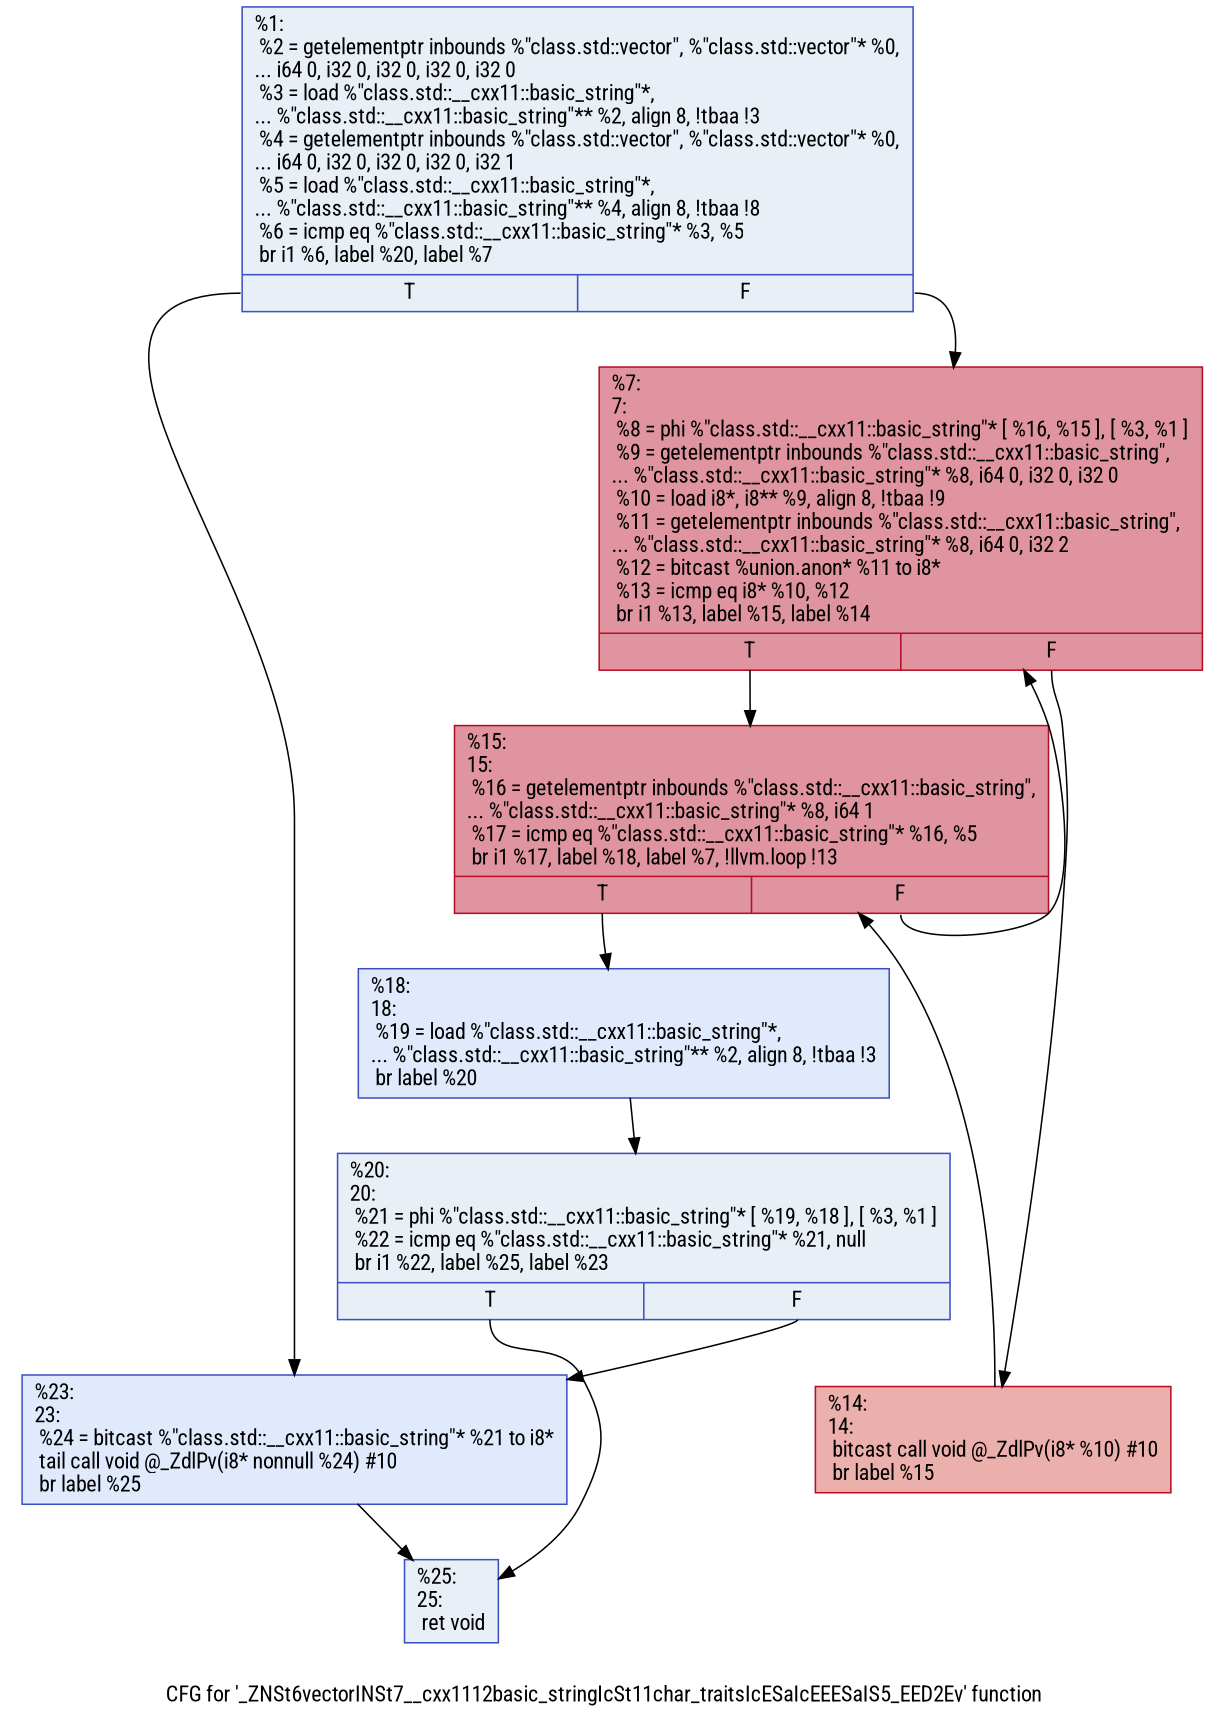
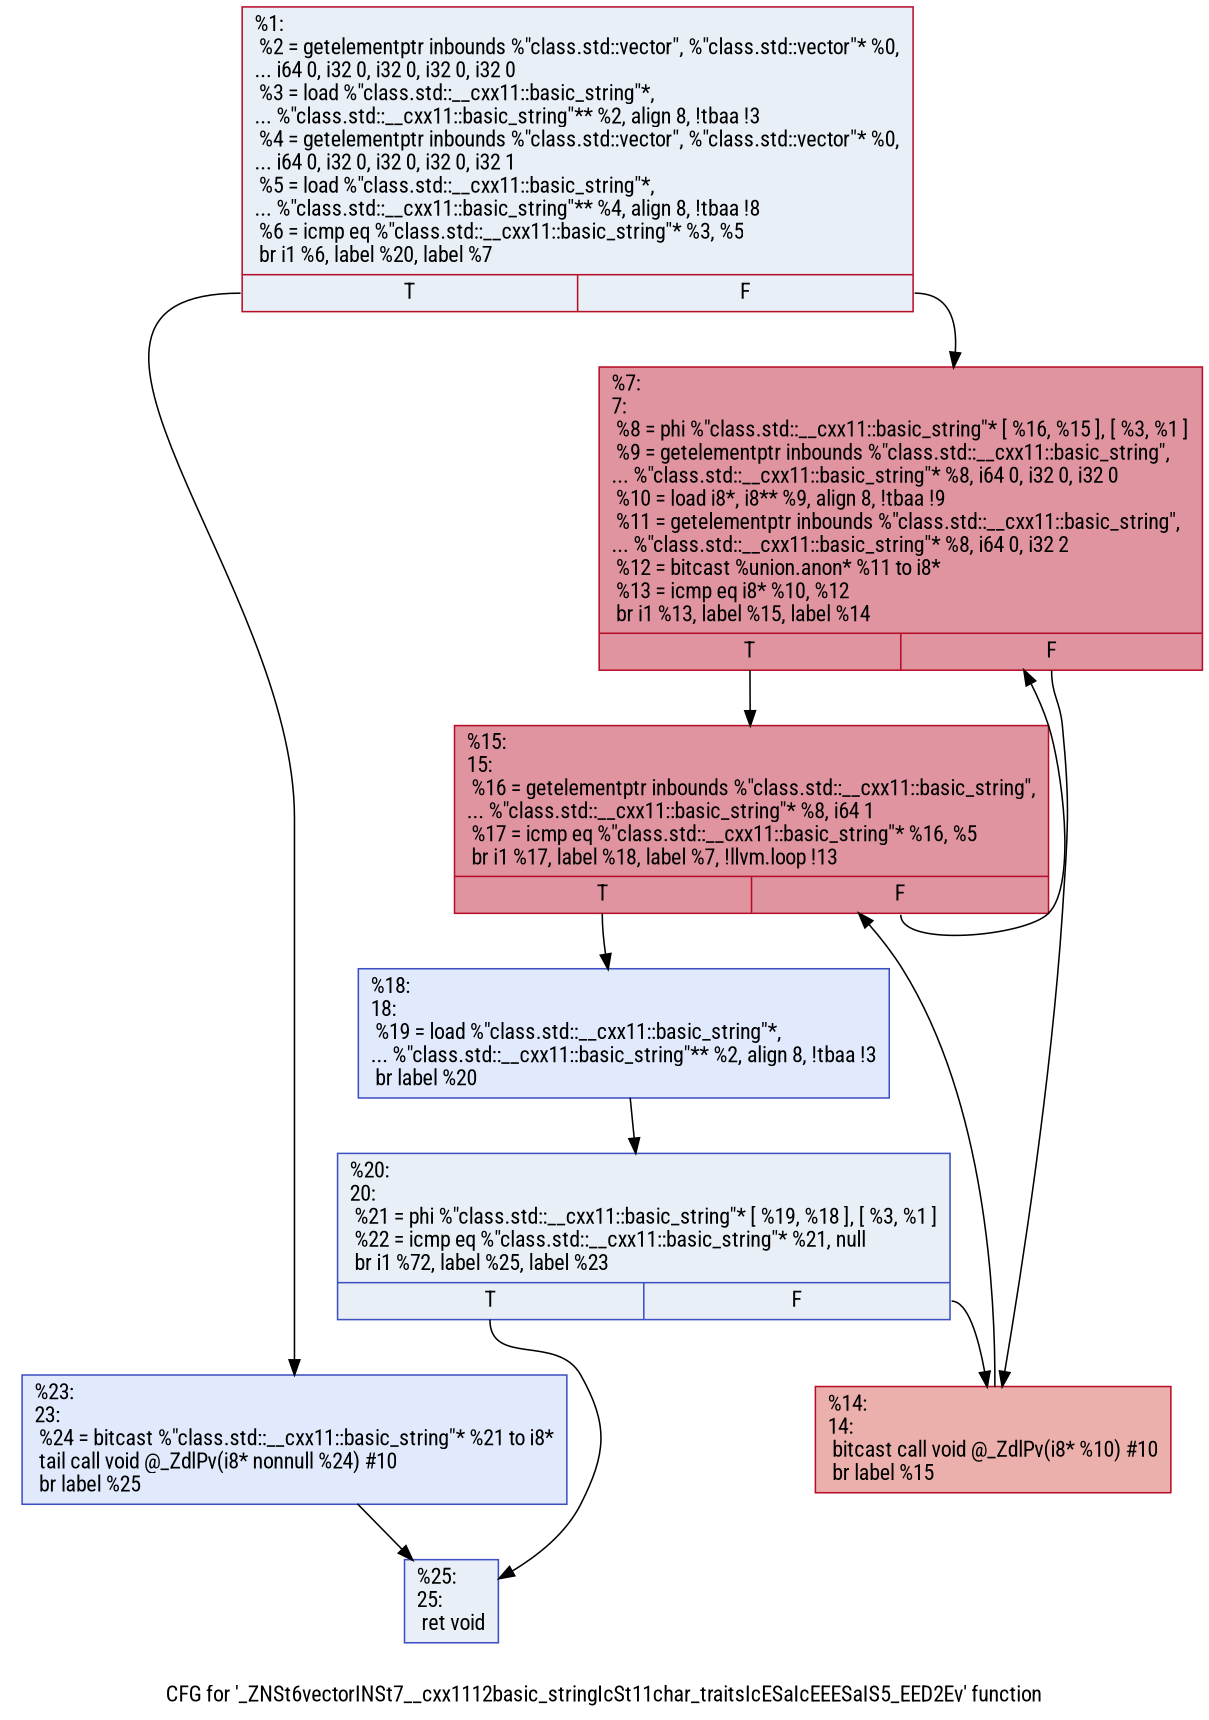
(578, 159) -> (578, 159)
(480, 1263) -> (480, 1263)
(691, 1351) -> (975, 1332)
